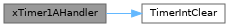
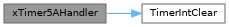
(55, 14) -> (55, 14)
